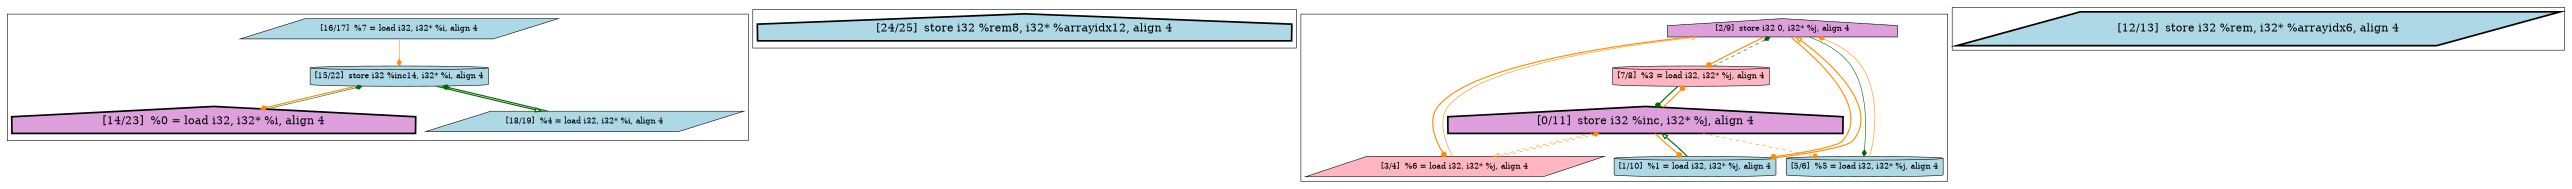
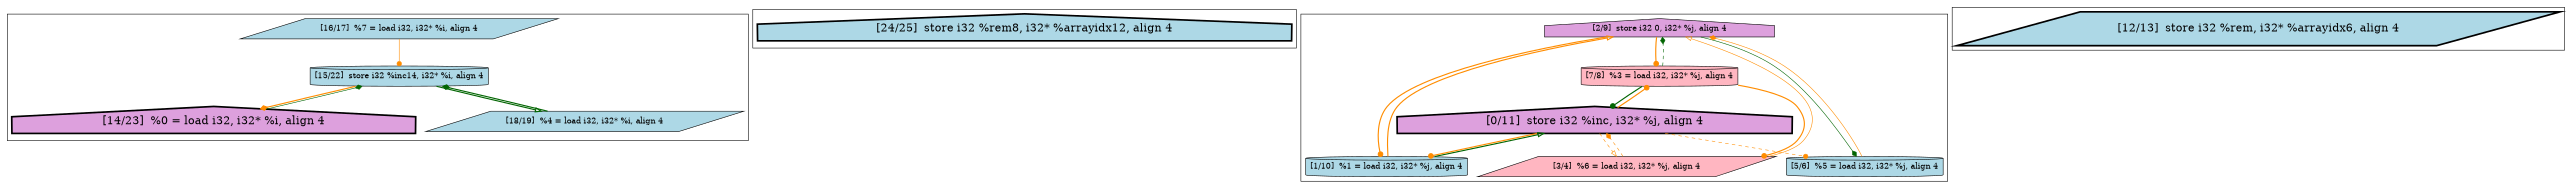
(399, 49) -> (399, 50)
(1498, 73) -> (1800, 110)
